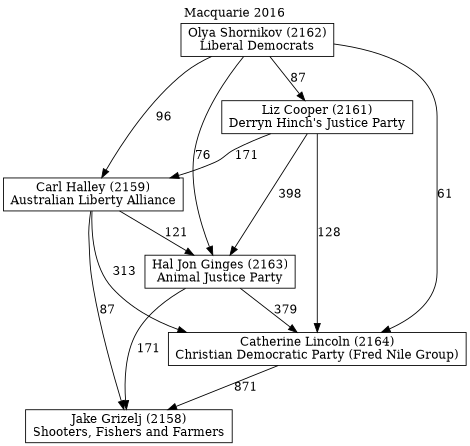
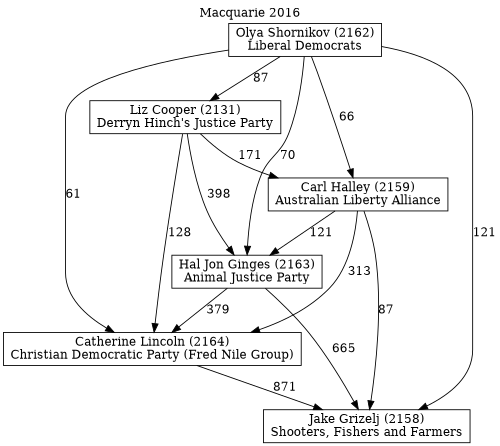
(164, 117) -> (347, 117)
(317, 117) -> (185, 117)
(203, 156) -> (288, 156)
none -> (473, 209)
(149, 349) -> (344, 349)
